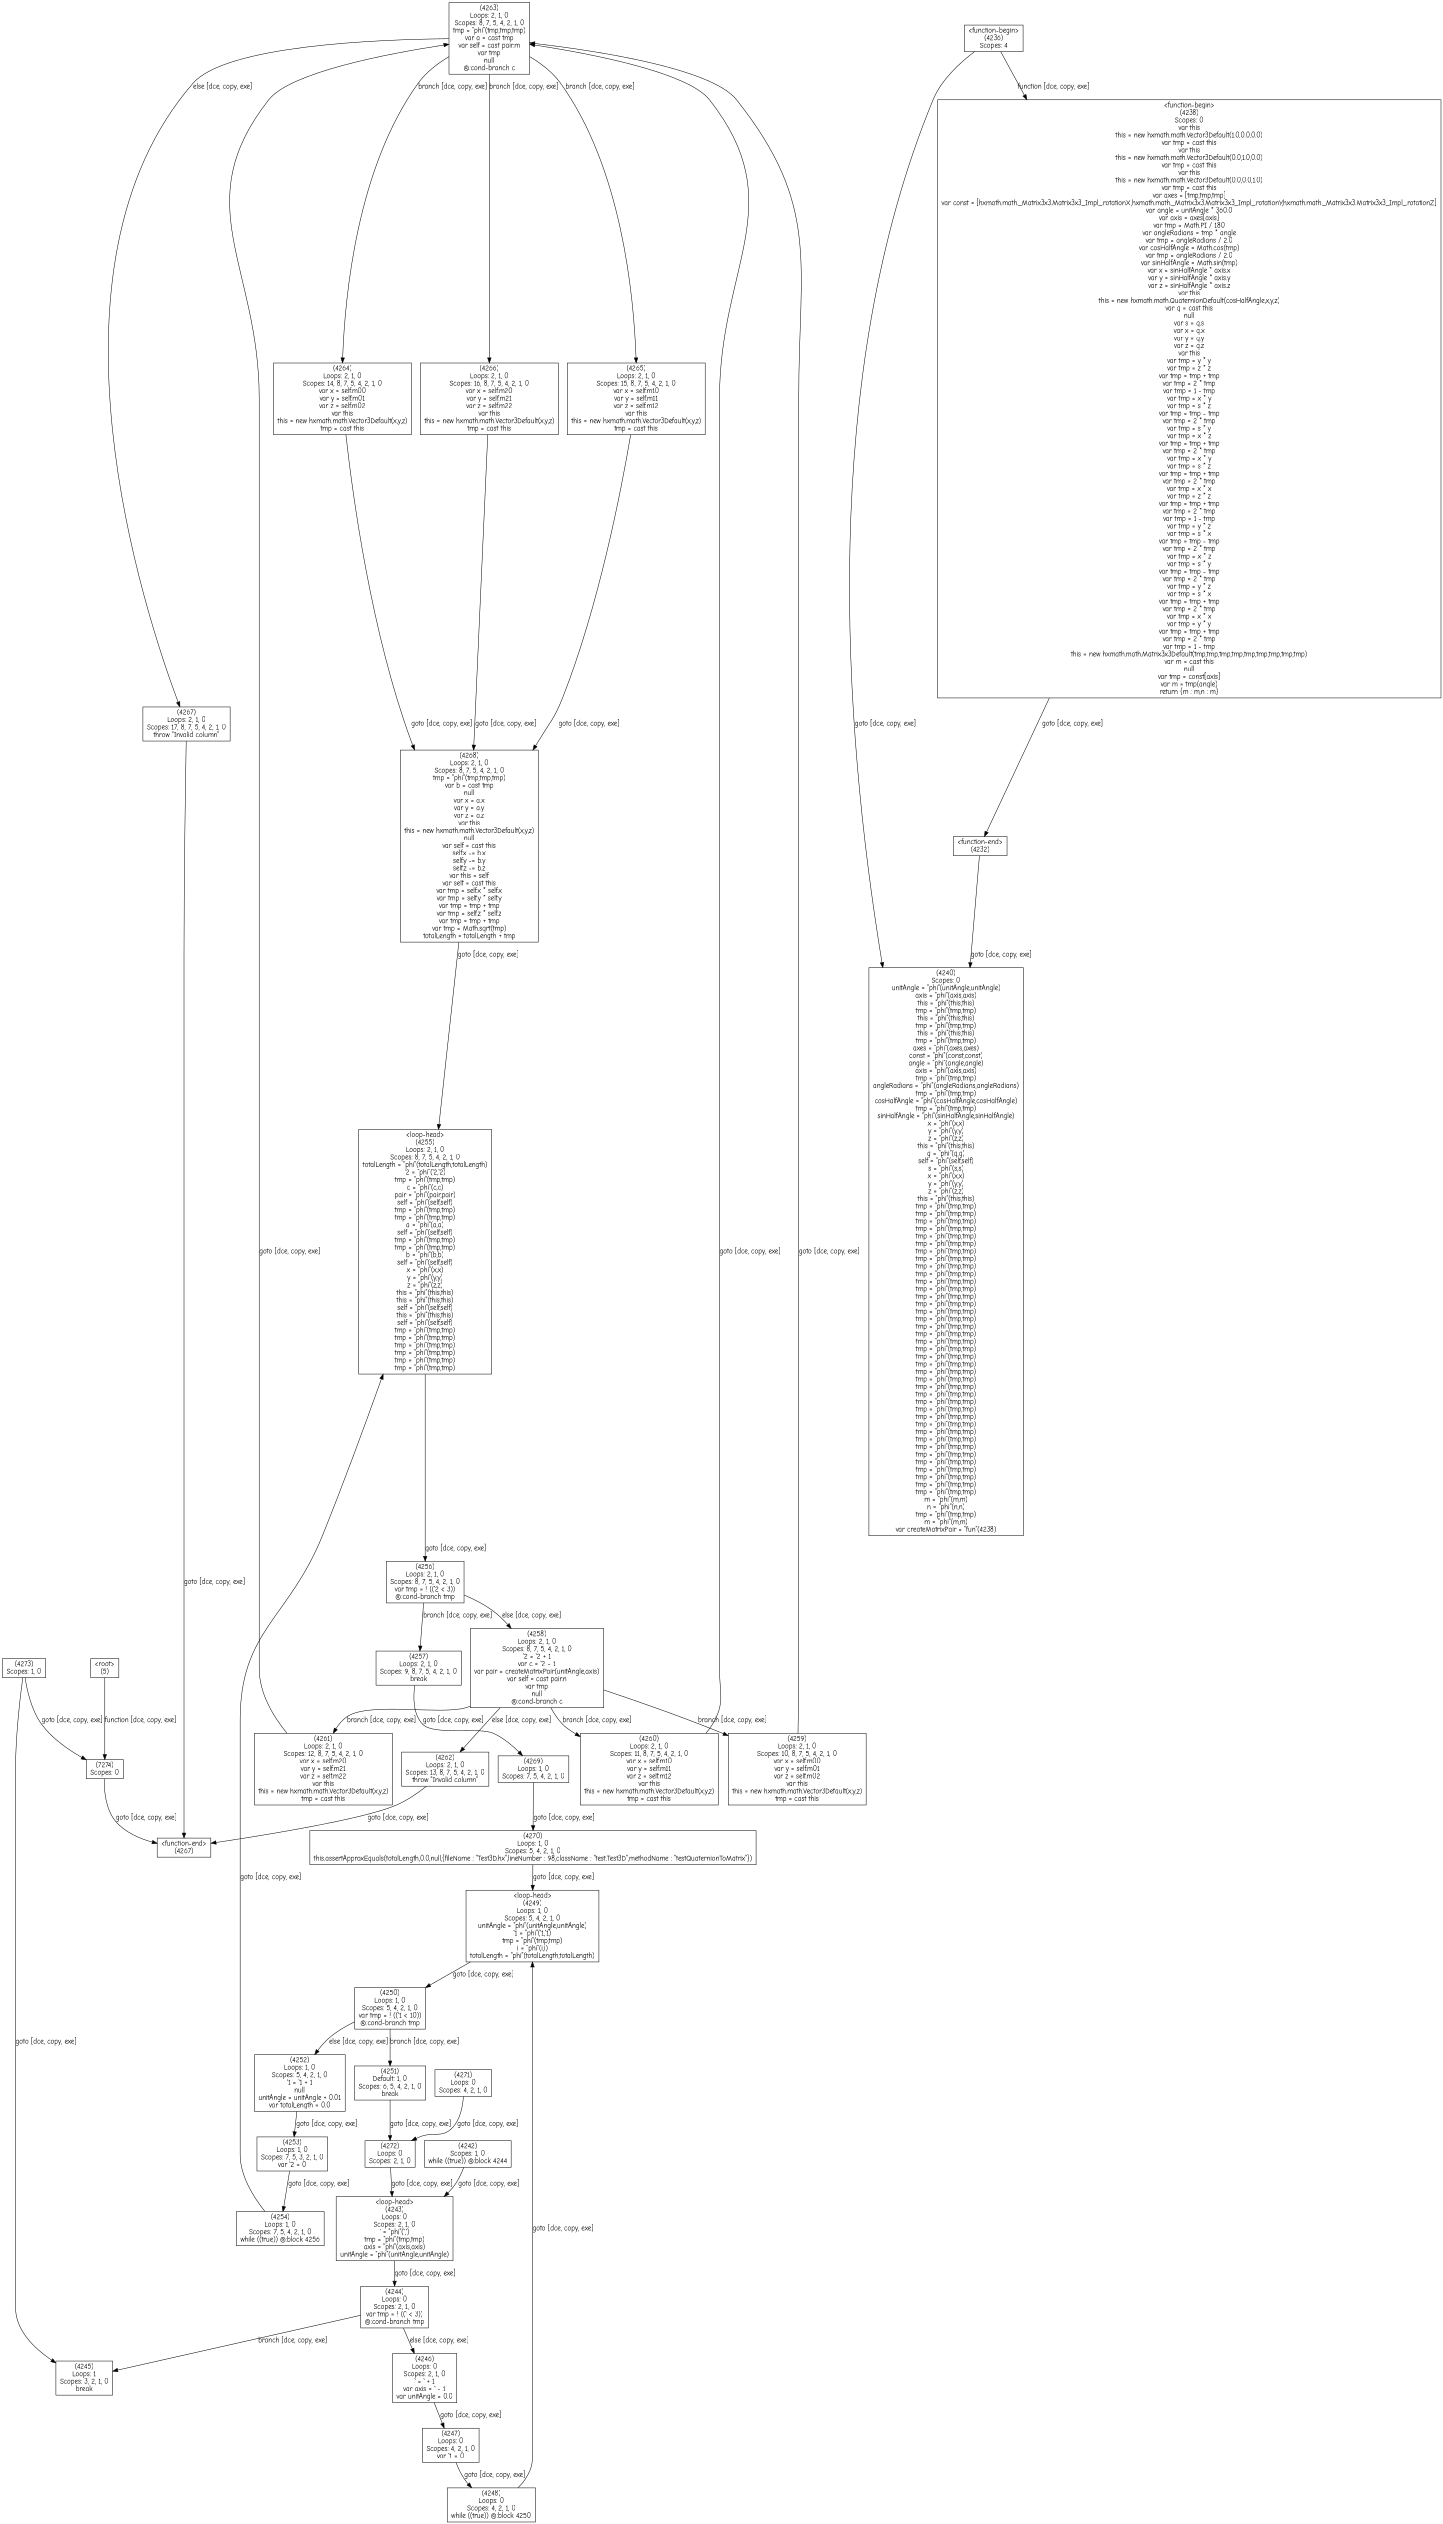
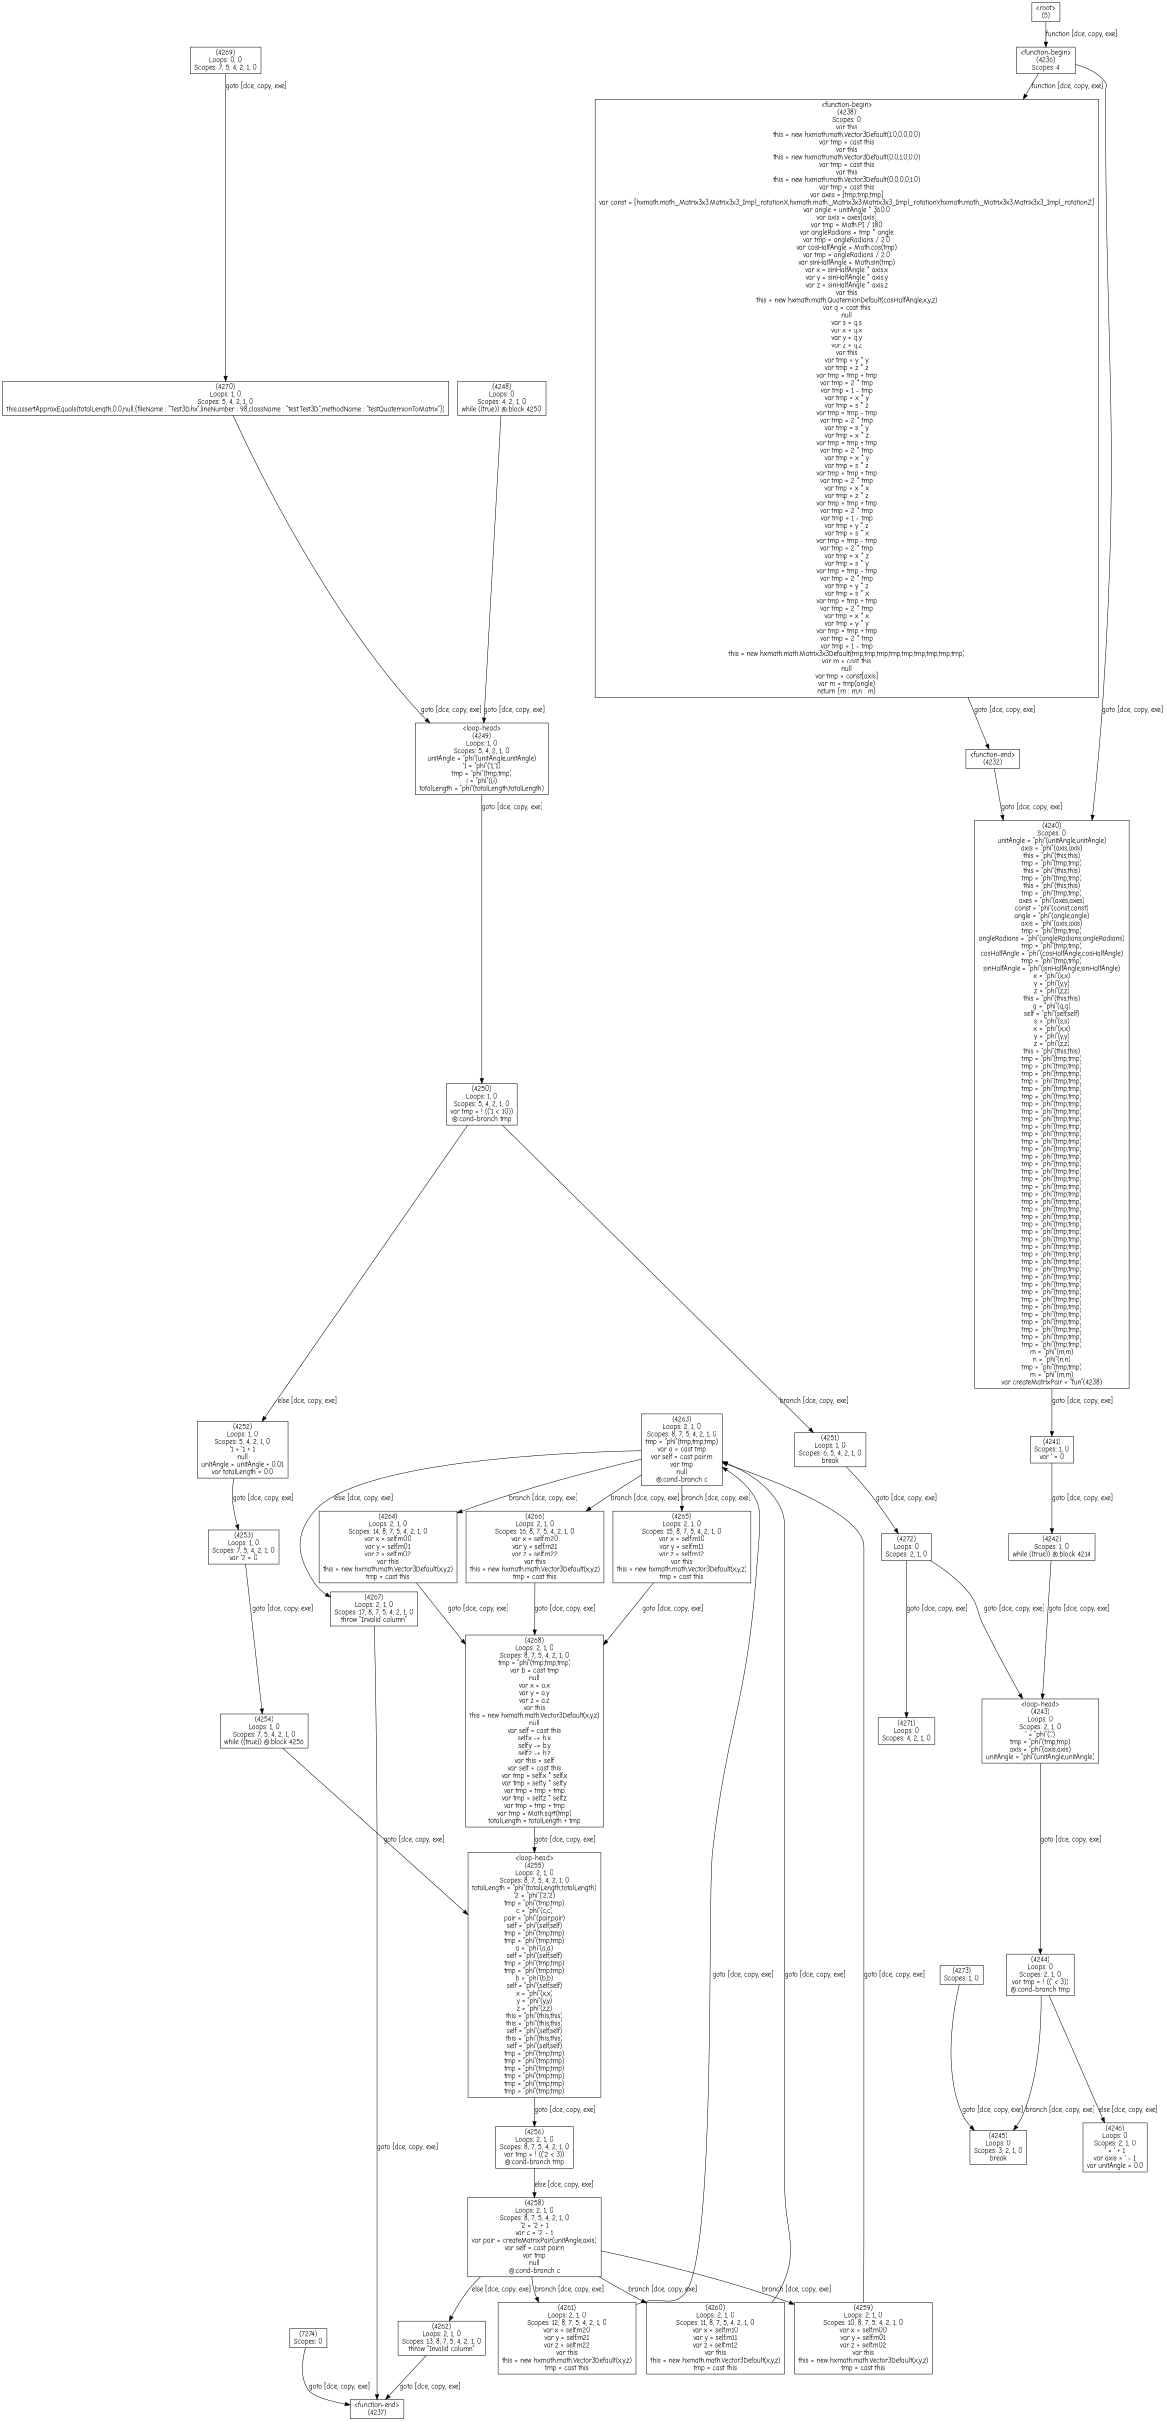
none -> (1052, 1450)
(419, 1668) -> none
(105, 1716) -> (1046, 32)
(42, 1725) -> none
(533, 1769) -> (226, 60)
(184, 1848) -> (377, 2409)
(390, 2083) -> (830, 1450)
(451, 2129) -> (907, 1637)
(292, 2154) -> (244, 1547)
(468, 2154) -> (1052, 1547)
(84, 2378) -> (998, 2147)
(451, 2445) -> none
